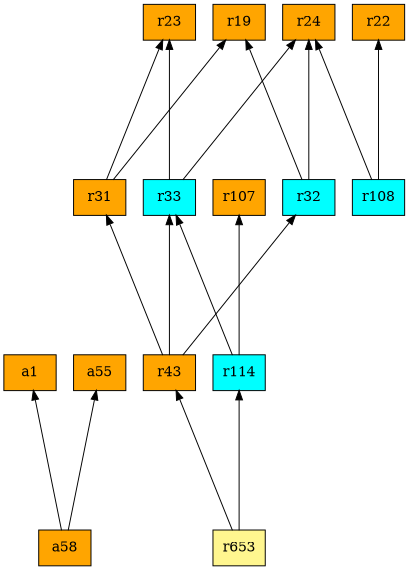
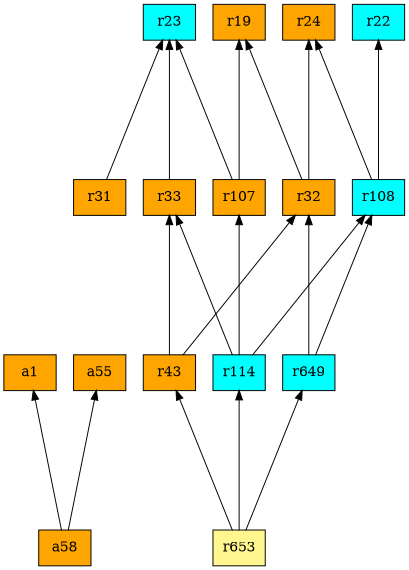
(169, 22) -> (169, 22)
(379, 22) -> (379, 22)
(236, 114) -> none
none -> (206, 115)
(161, 120) -> (239, 115)
(169, 197) -> (169, 197)
(309, 197) -> (309, 197)
(136, 290) -> none
none -> (300, 295)
none -> (309, 373)
